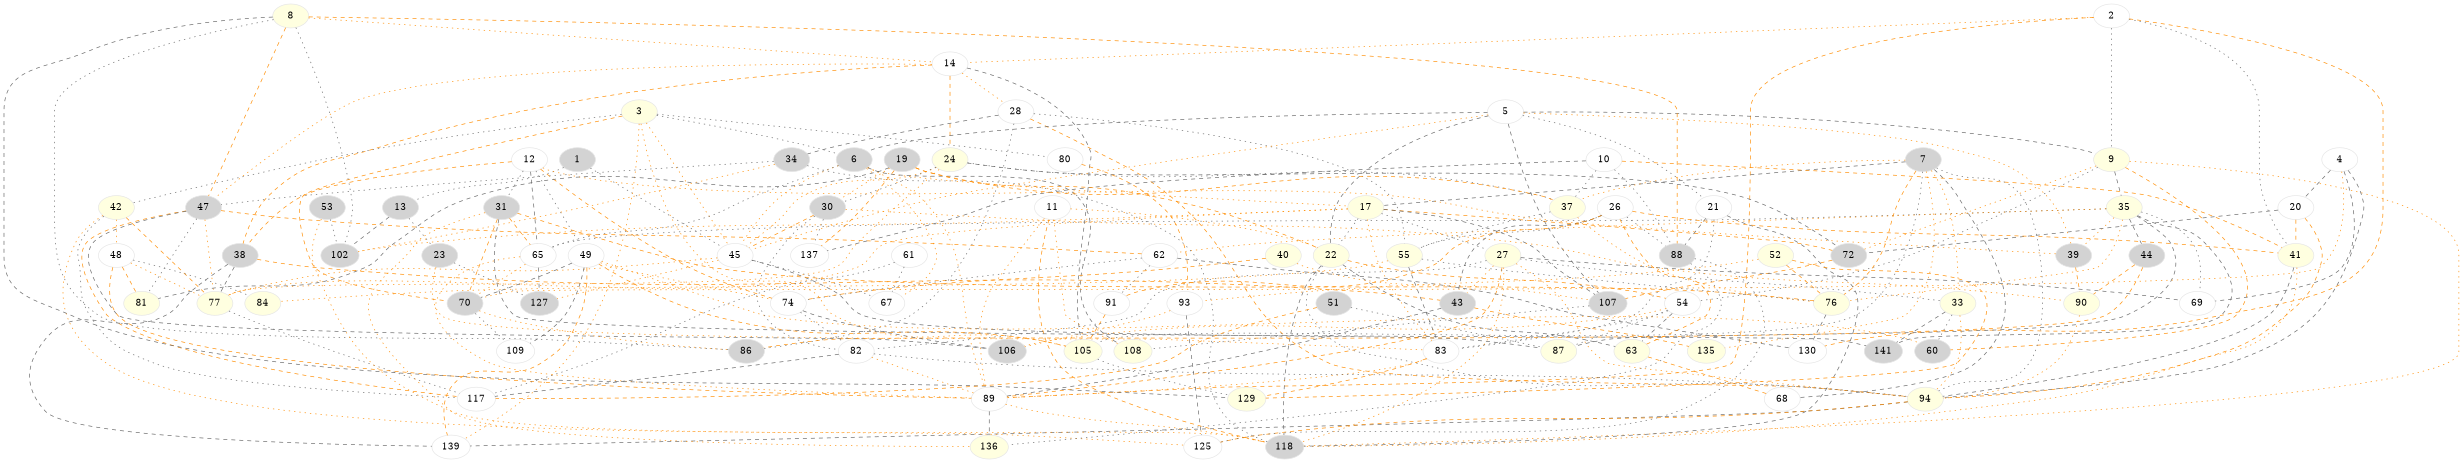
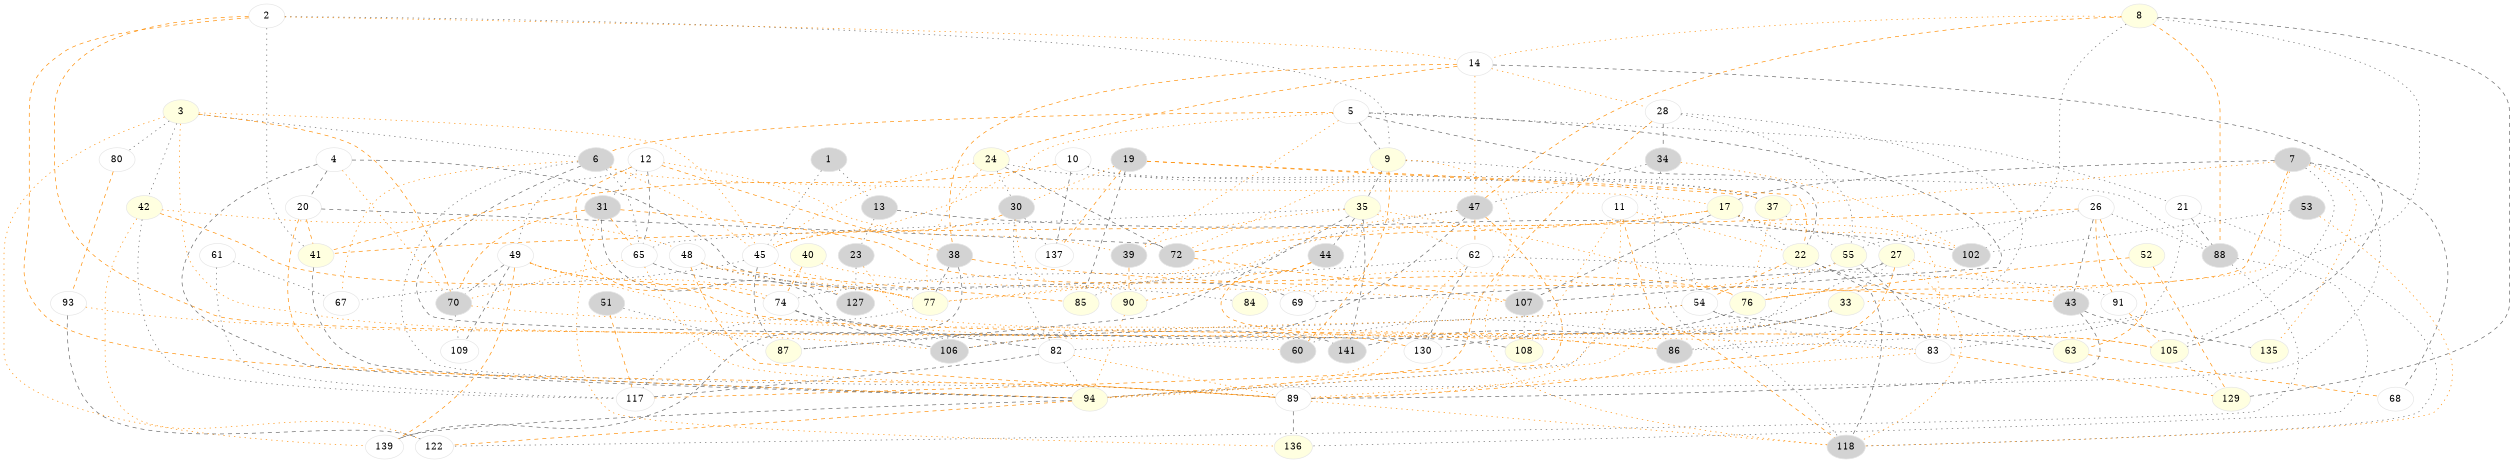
(1176, 120) -> (970, 119)
(956, 259) -> (463, 369)
(1606, 276) -> none
(142, 303) -> (1081, 303)
(820, 326) -> (917, 331)
(1582, 327) -> (2167, 332)
(1656, 370) -> (1357, 369)
(1882, 419) -> none
(1739, 426) -> (2421, 408)
(1203, 447) -> (434, 447)
